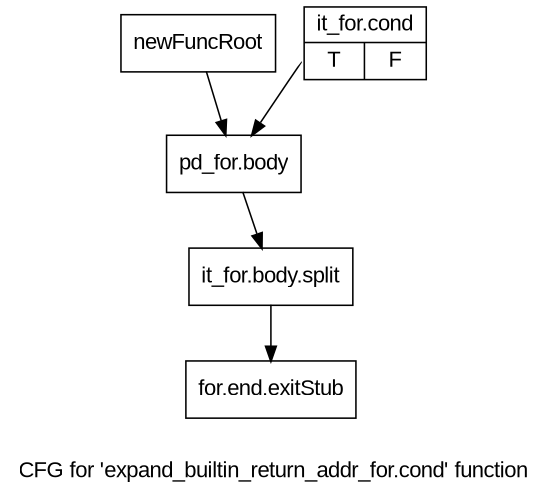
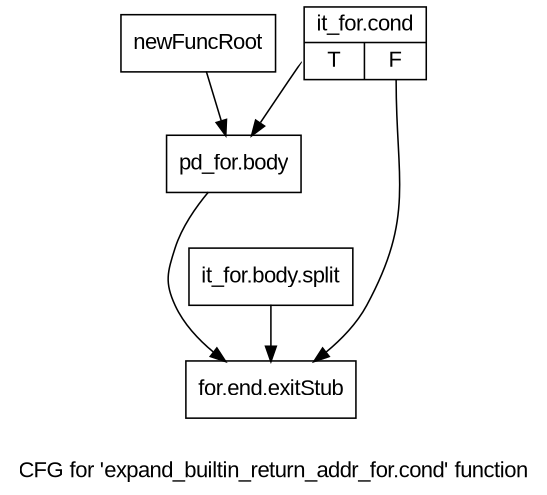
(250, 213) -> (168, 275)
none -> (396, 226)
